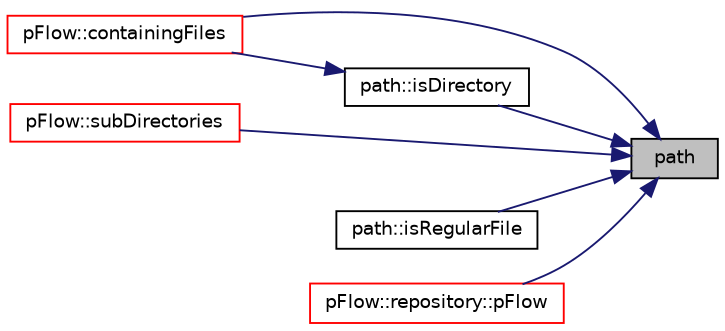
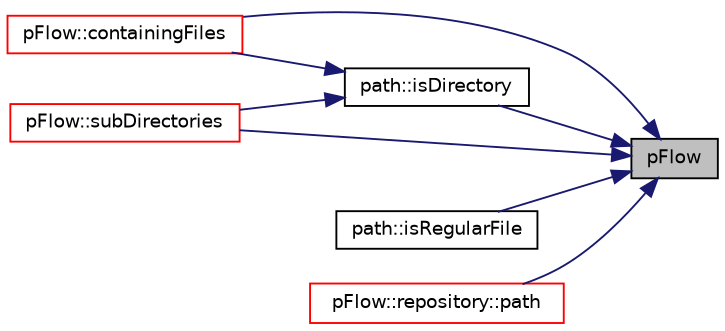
none -> (283, 105)
(675, 159) -> (675, 159)
(437, 303) -> (437, 303)
